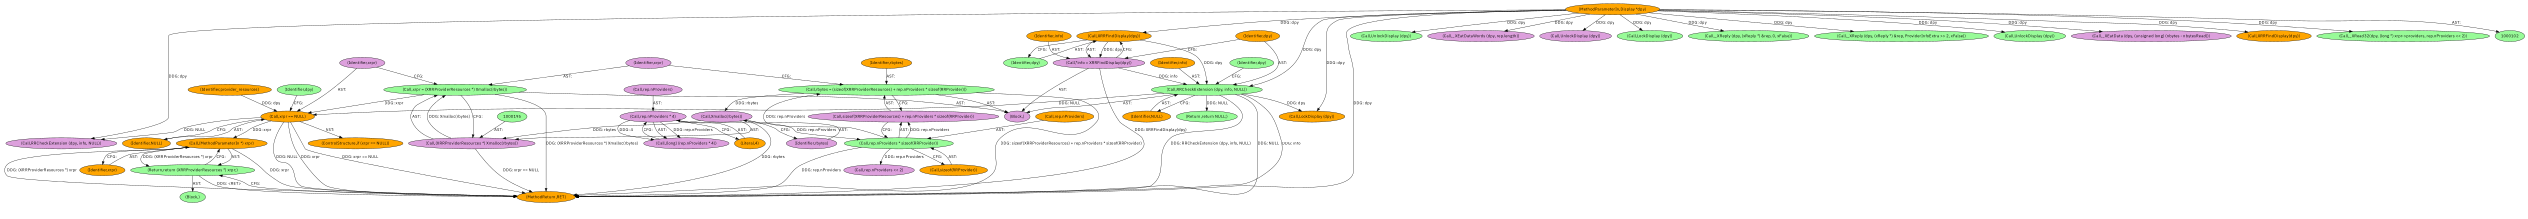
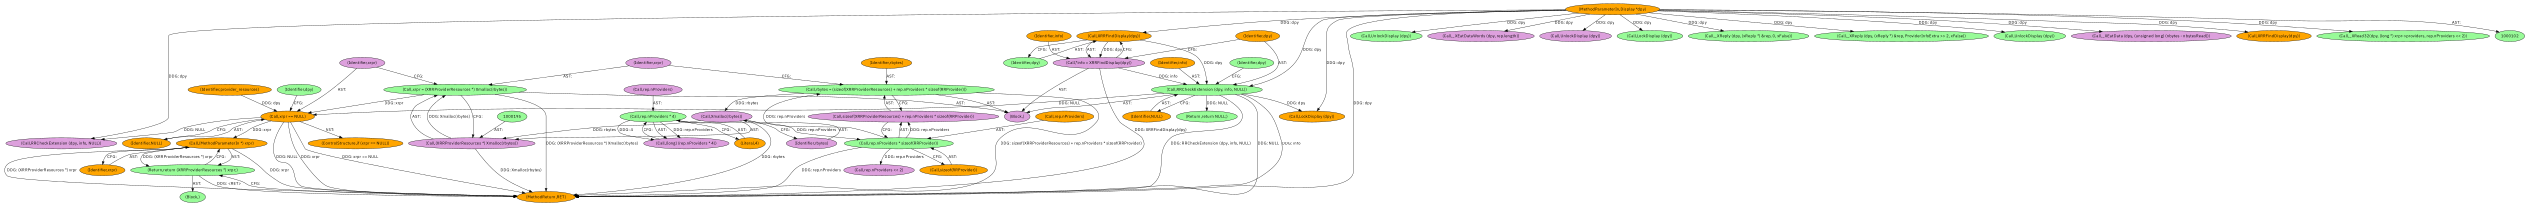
(653, 117) -> (653, 117)
(521, 170) -> (521, 170)
